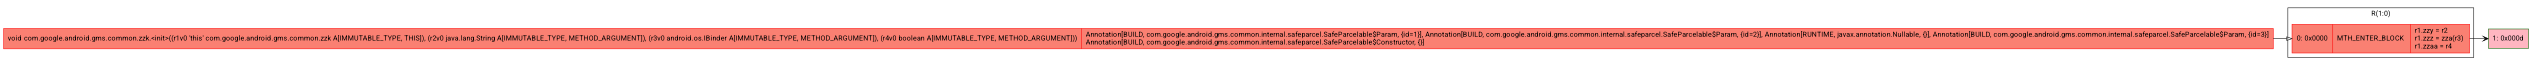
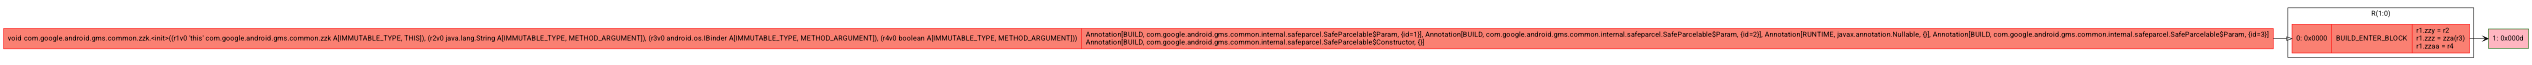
(2371, 38) -> (2372, 38)
